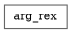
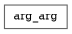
(36, 17) -> (36, 17)
